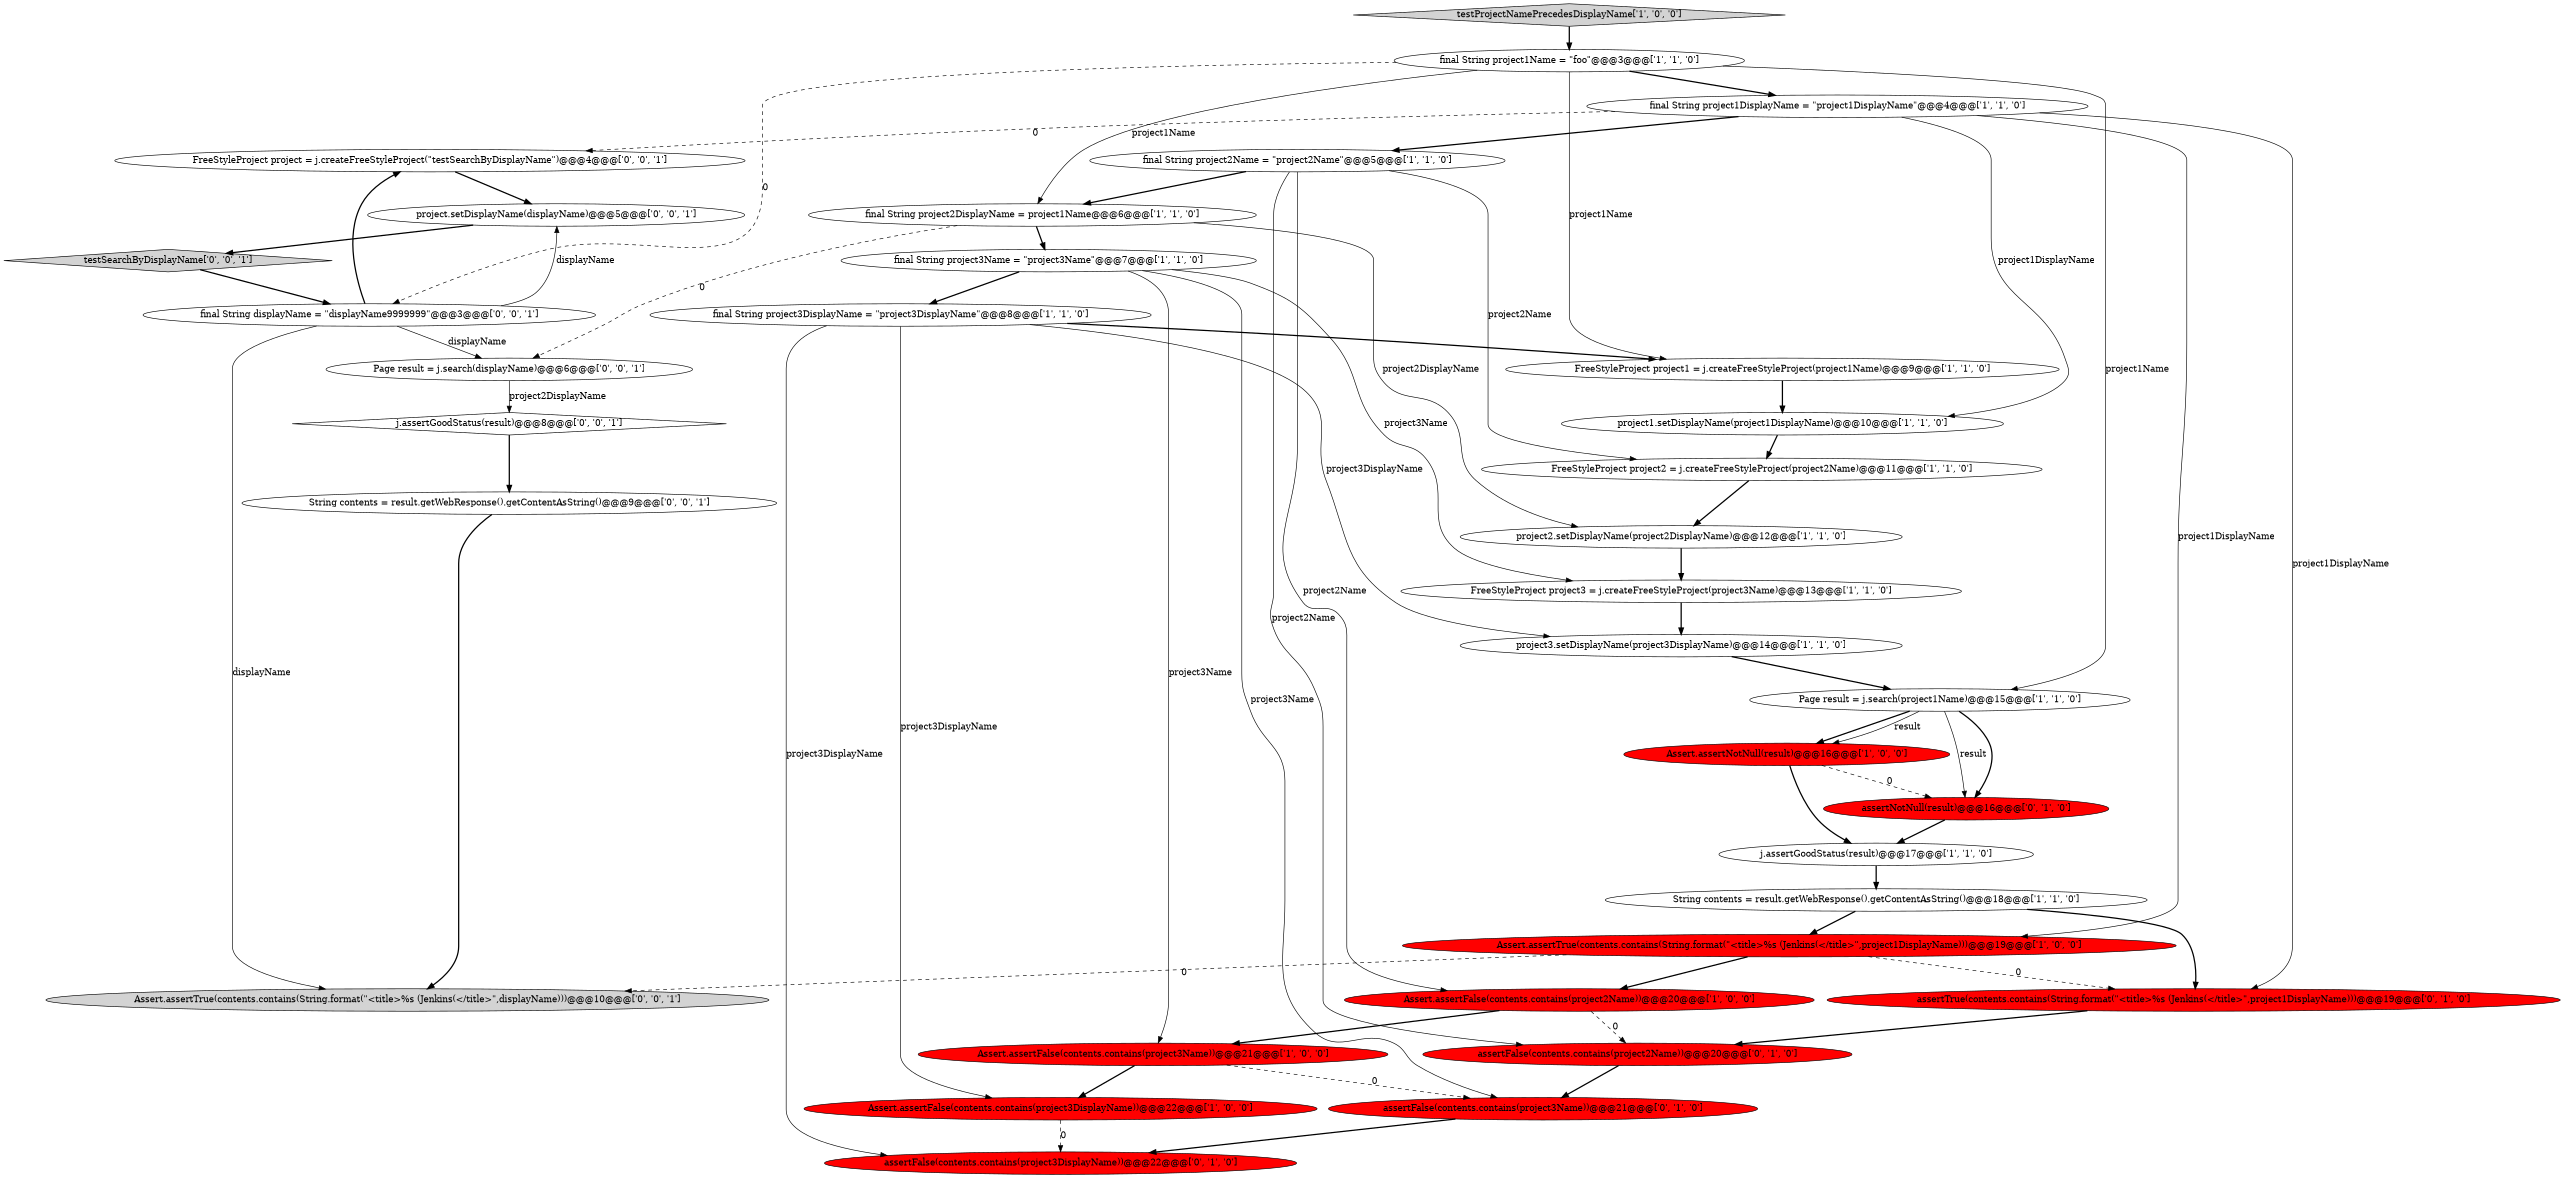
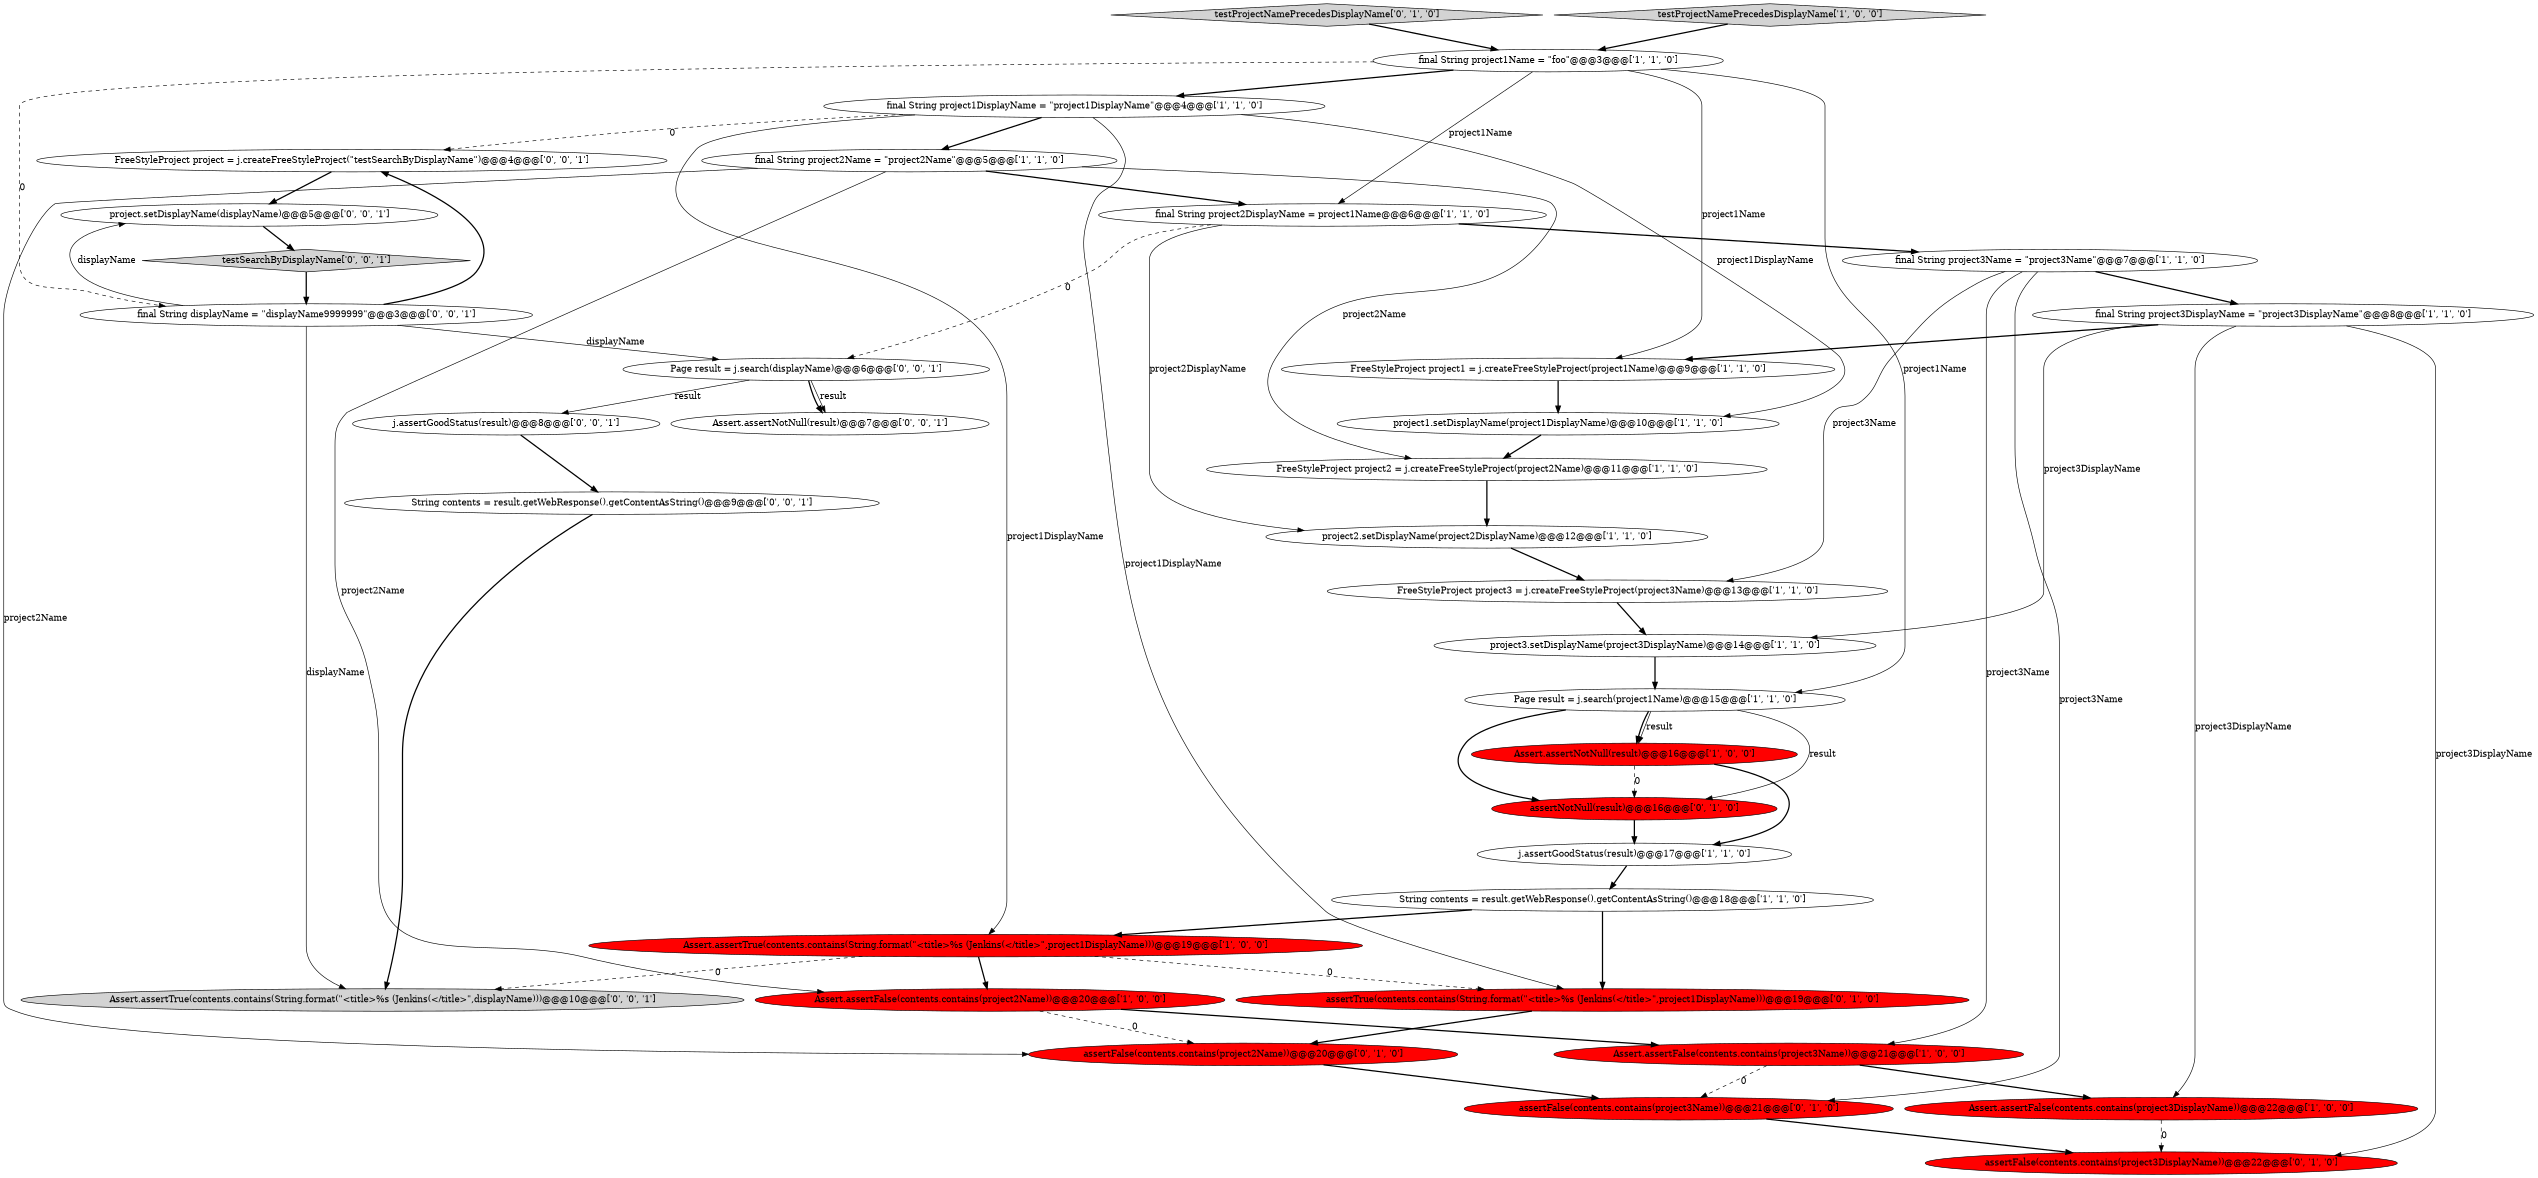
none -> (1327, 15)
(558, 397) -> (688, 397)
(509, 424) -> (506, 424)
none -> (830, 424)
